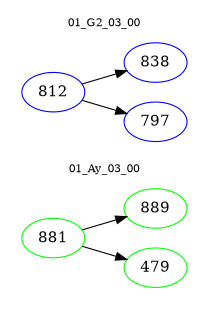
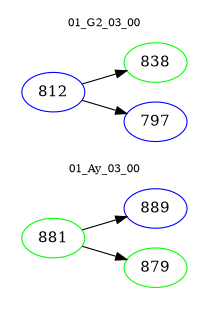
(156, 63) -> (156, 63)
(156, 208) -> (156, 208)
(156, 268) -> (156, 268)
